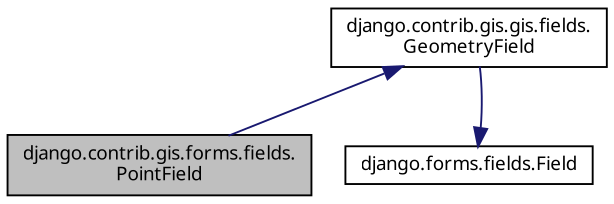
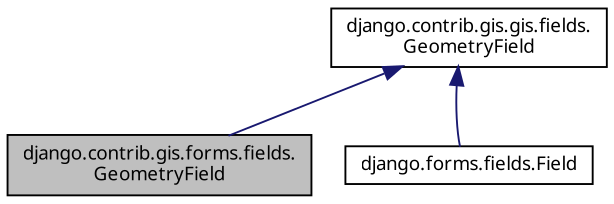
(482, 97) -> (457, 116)
(159, 165) -> (159, 165)
